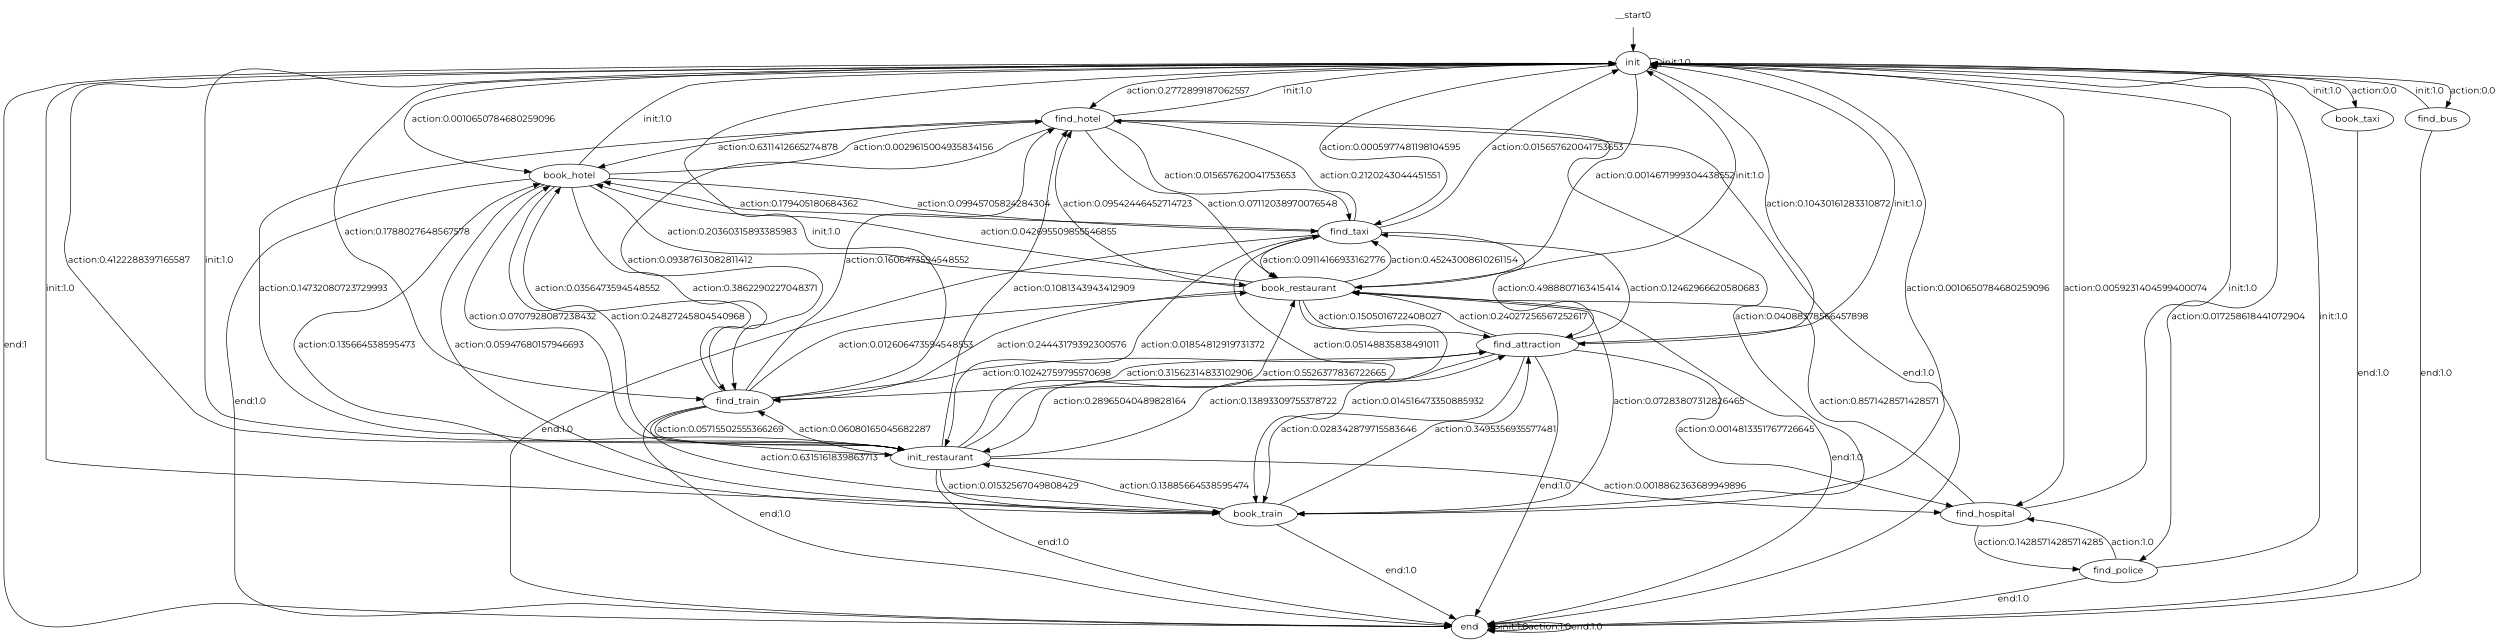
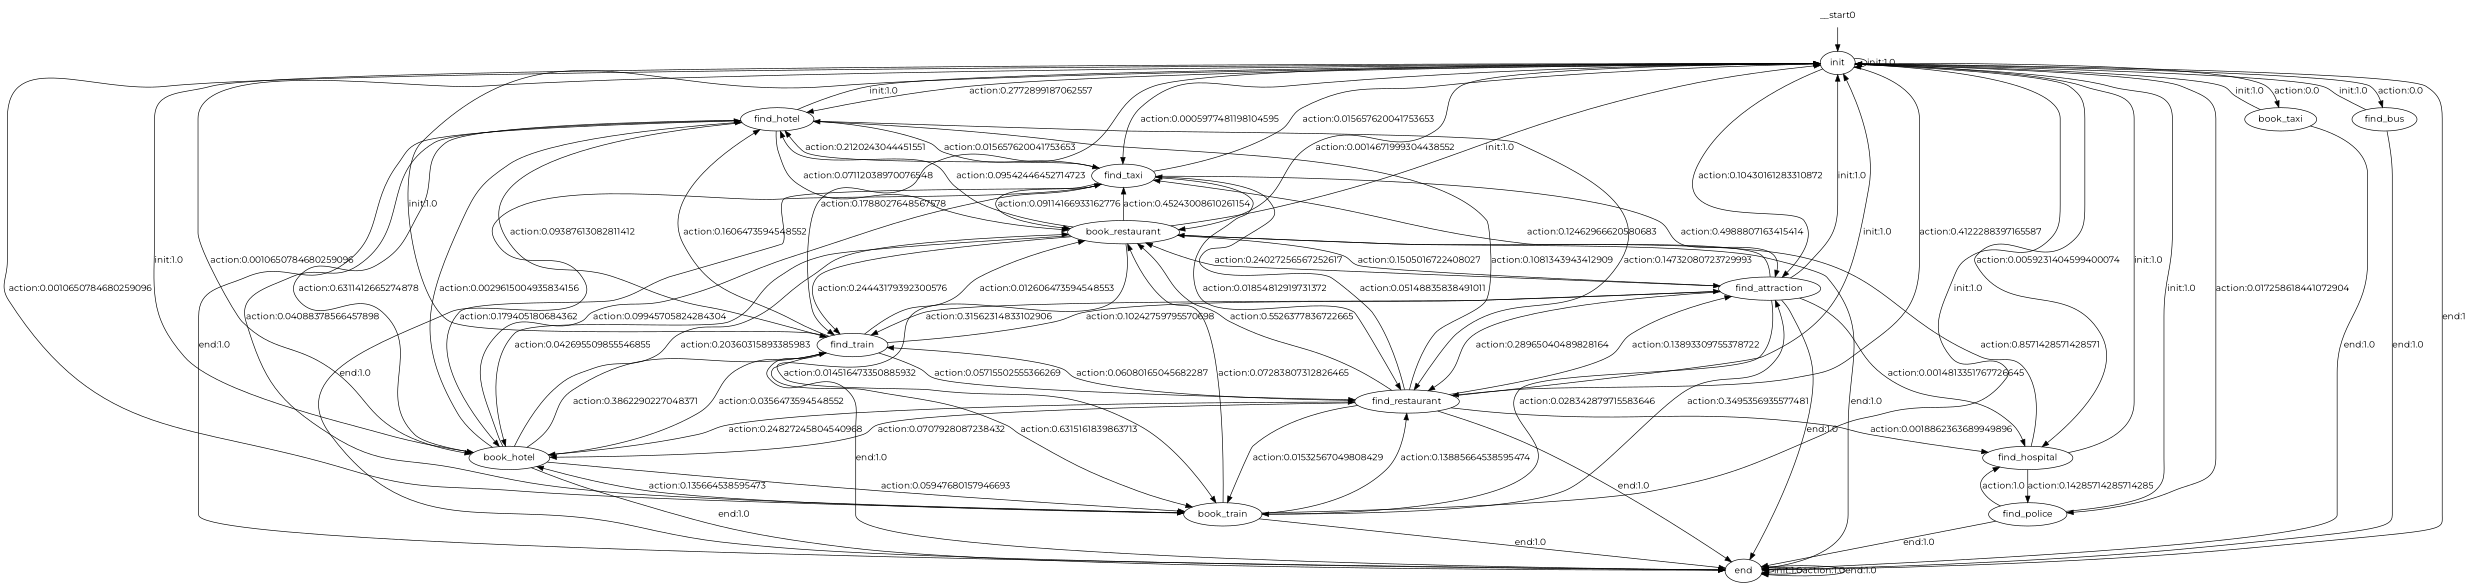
(1804, 287) -> (546, 546)
(940, 458) -> (1407, 401)
